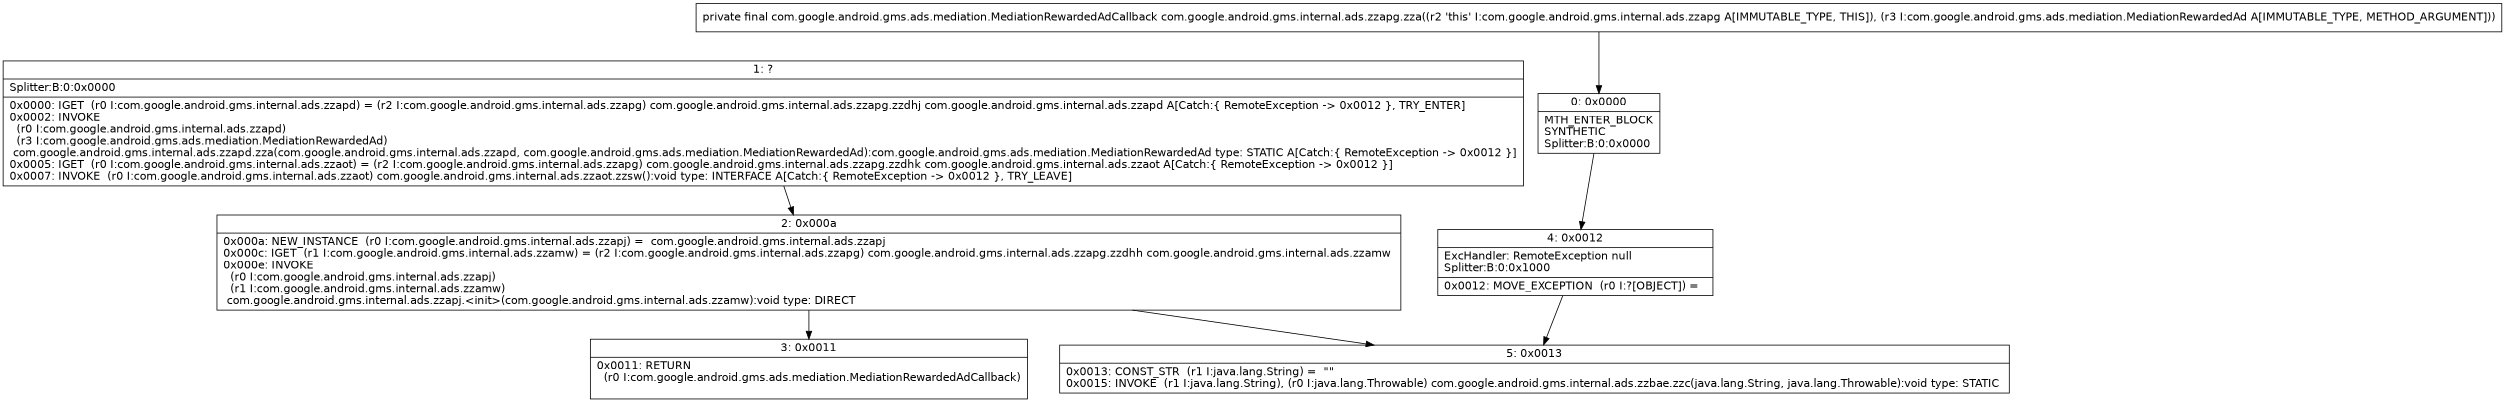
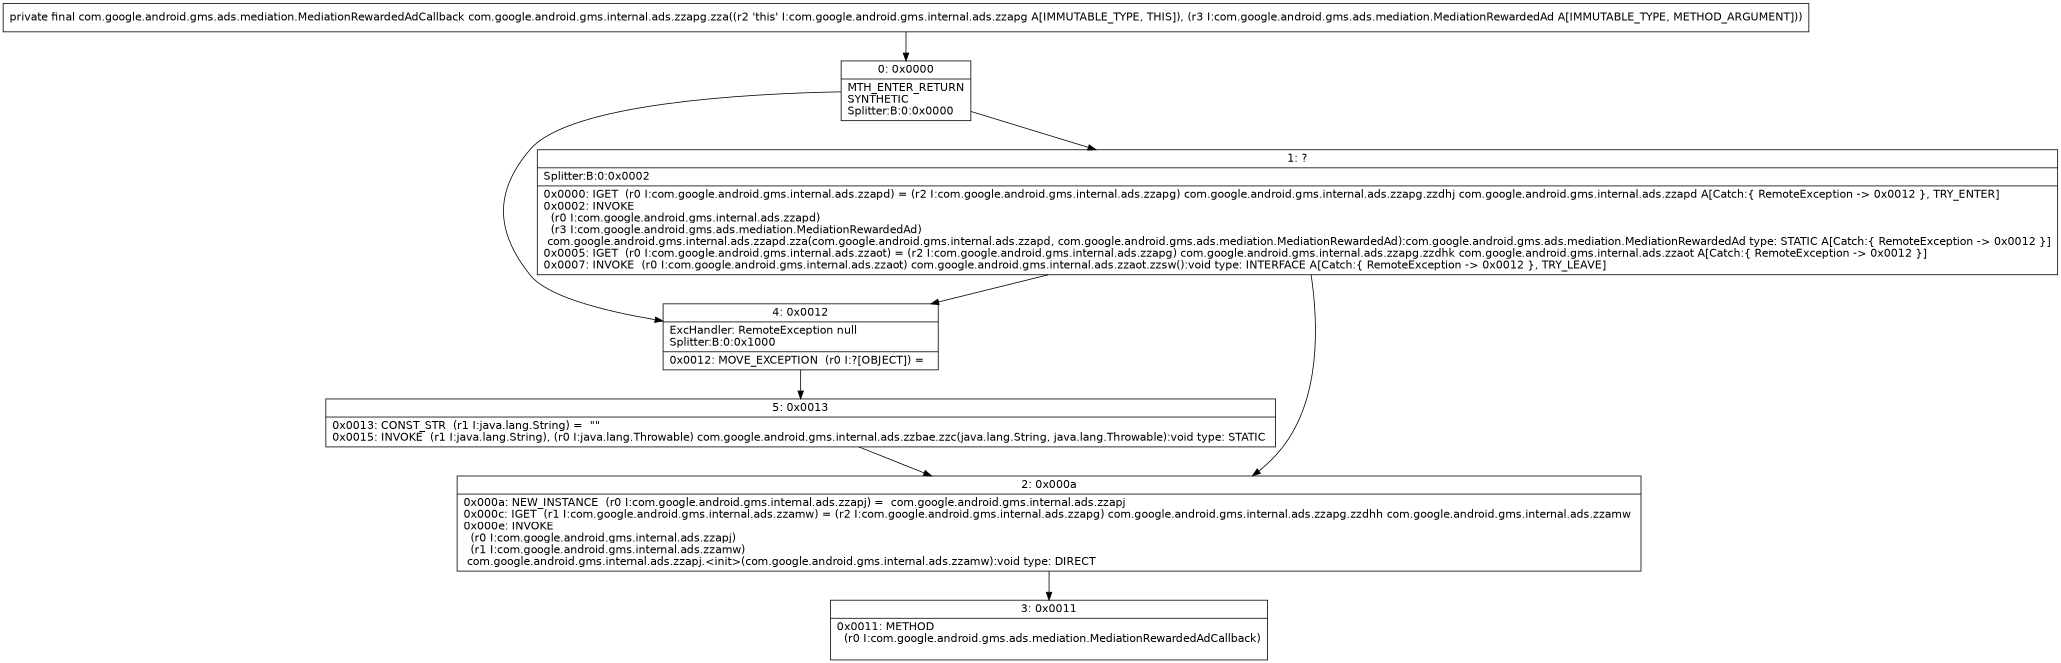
(63, 88) -> (597, 176)
(1599, 120) -> (906, 88)
none -> (1030, 129)
none -> (993, 288)
(1249, 327) -> (892, 460)
(648, 366) -> (889, 627)
